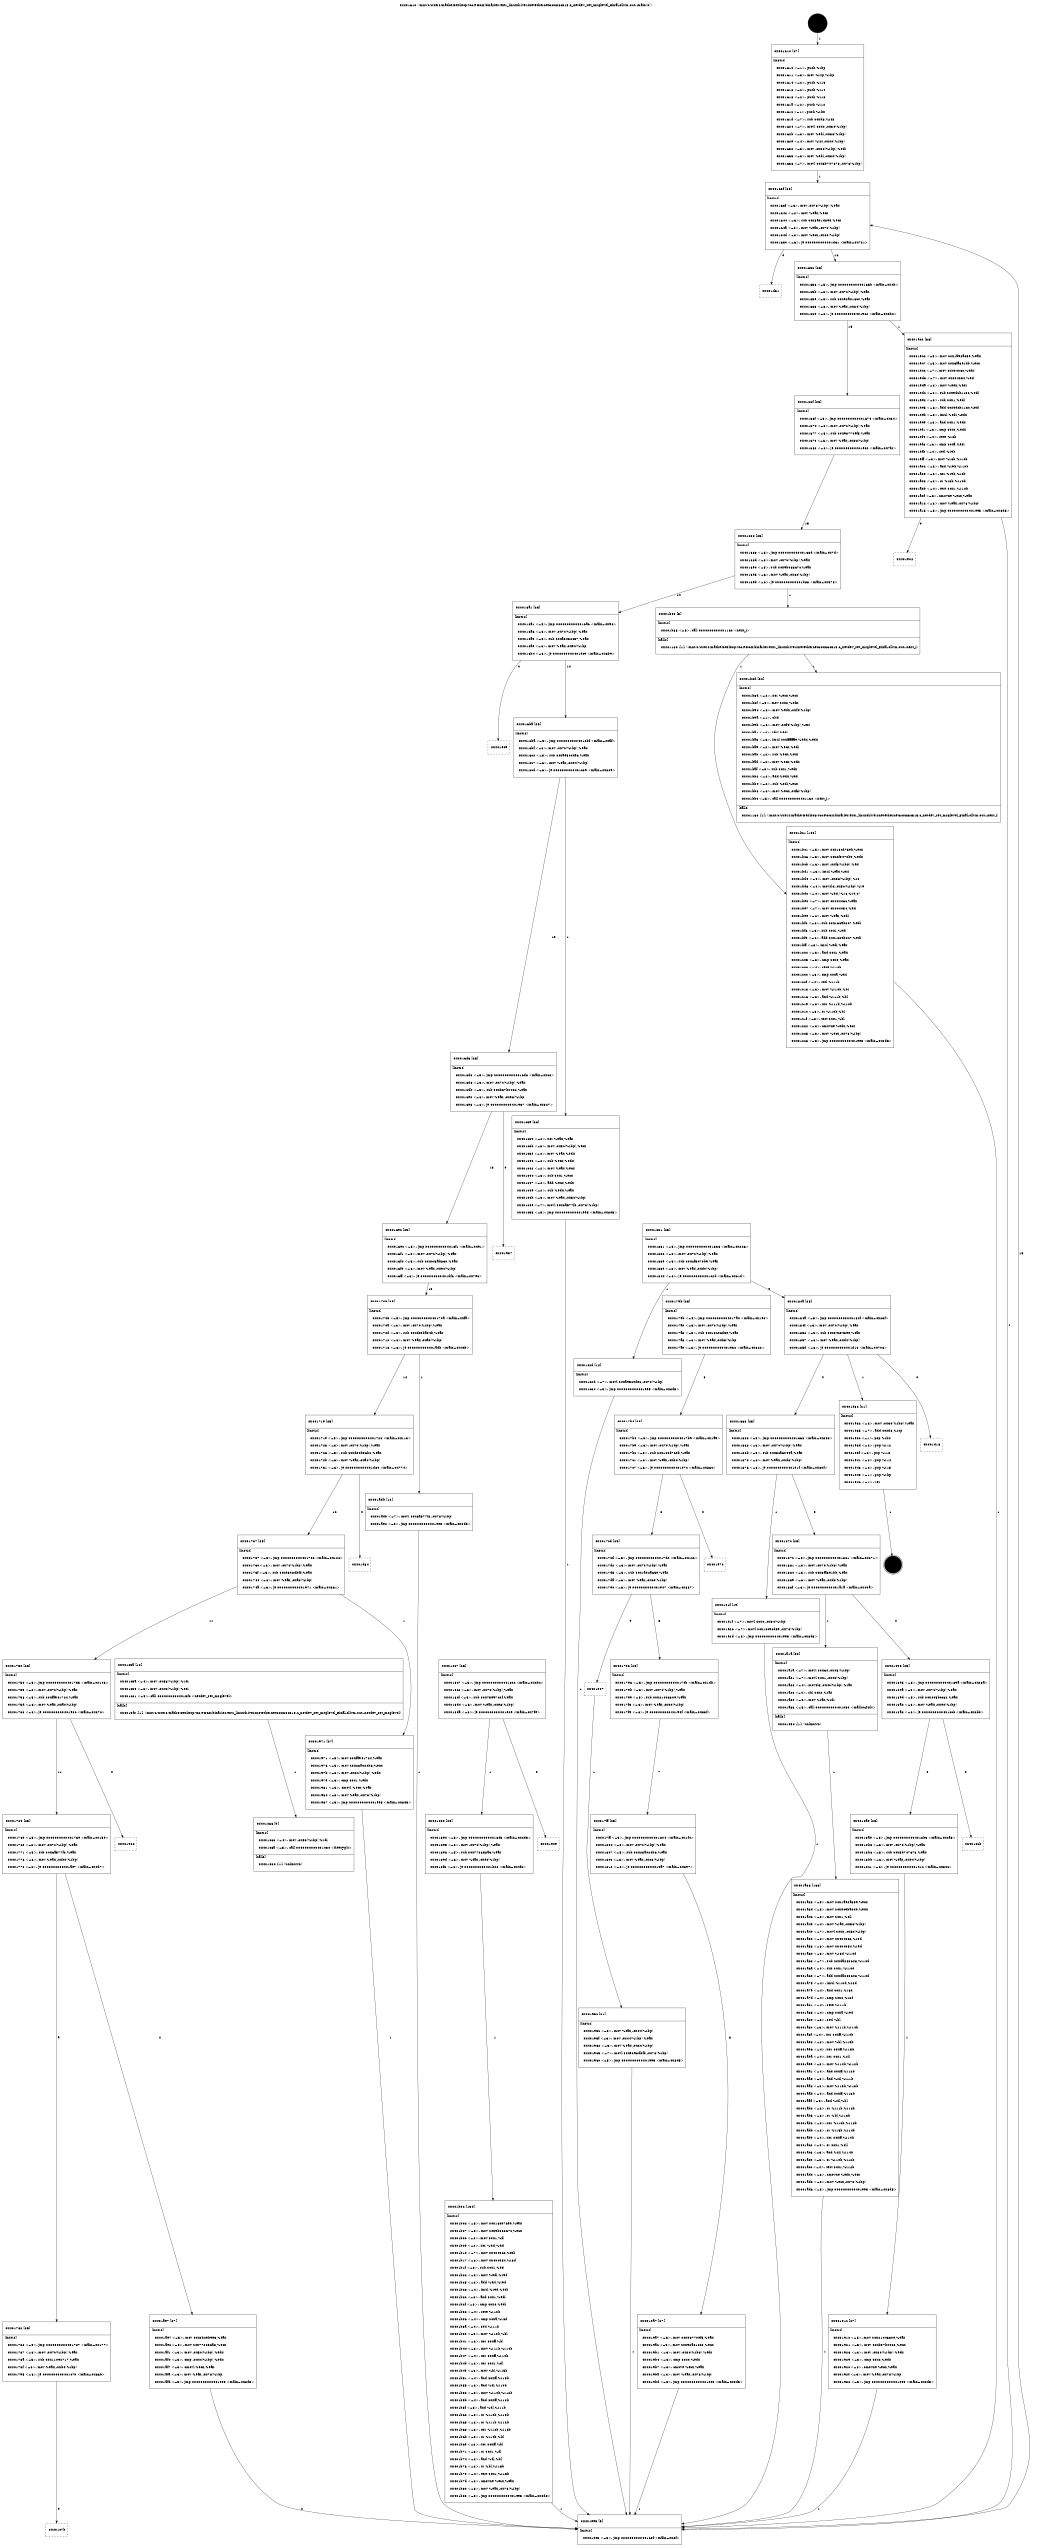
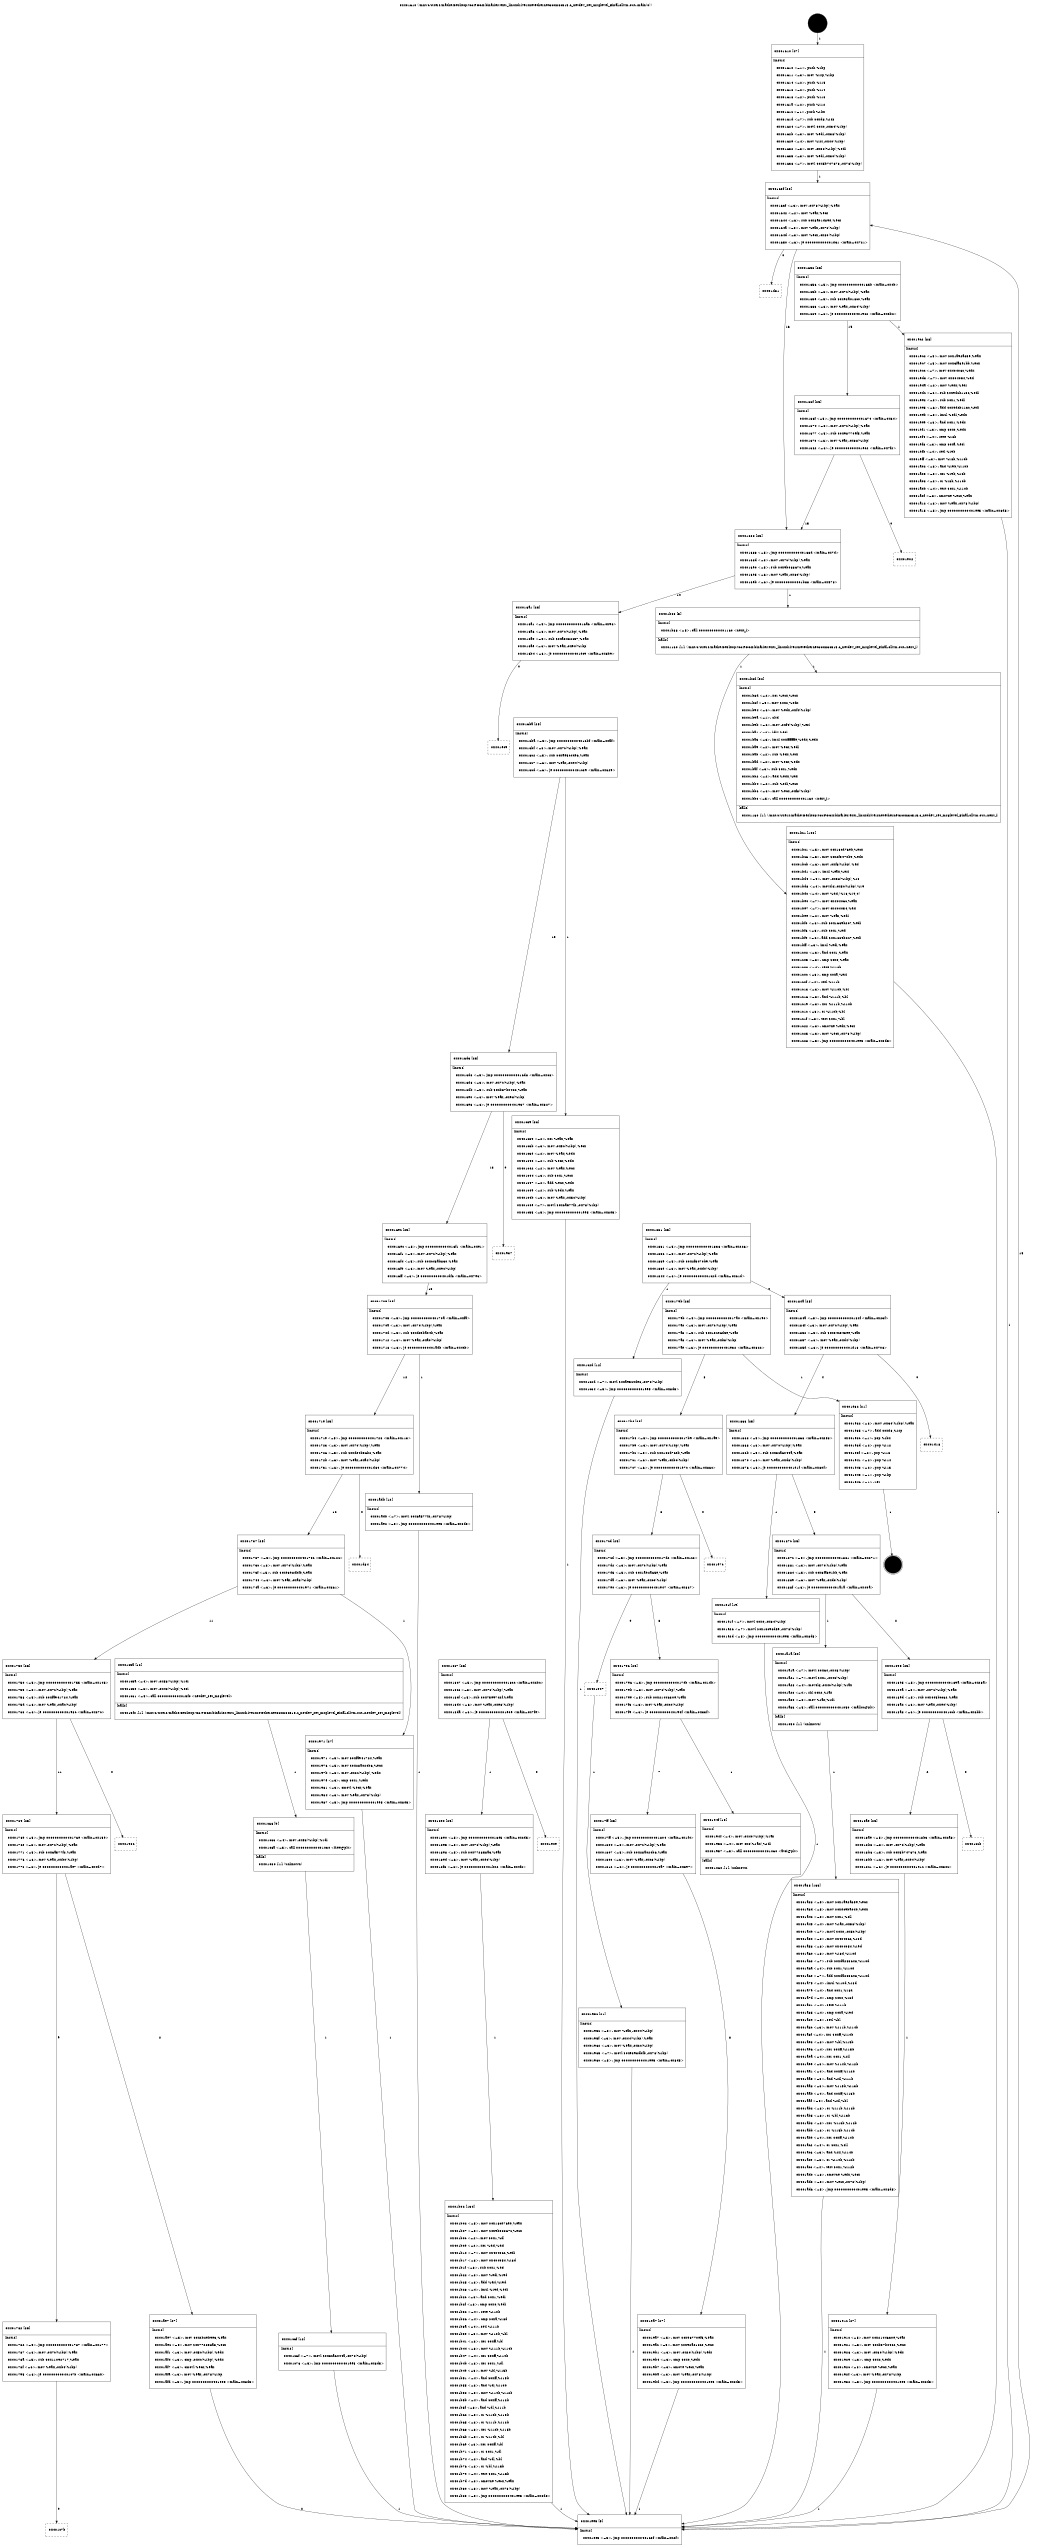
(833, 254) -> (783, 388)
(915, 534) -> (880, 503)
(566, 688) -> none
(855, 1376) -> (785, 1388)
none -> (750, 1844)
none -> (332, 2351)
